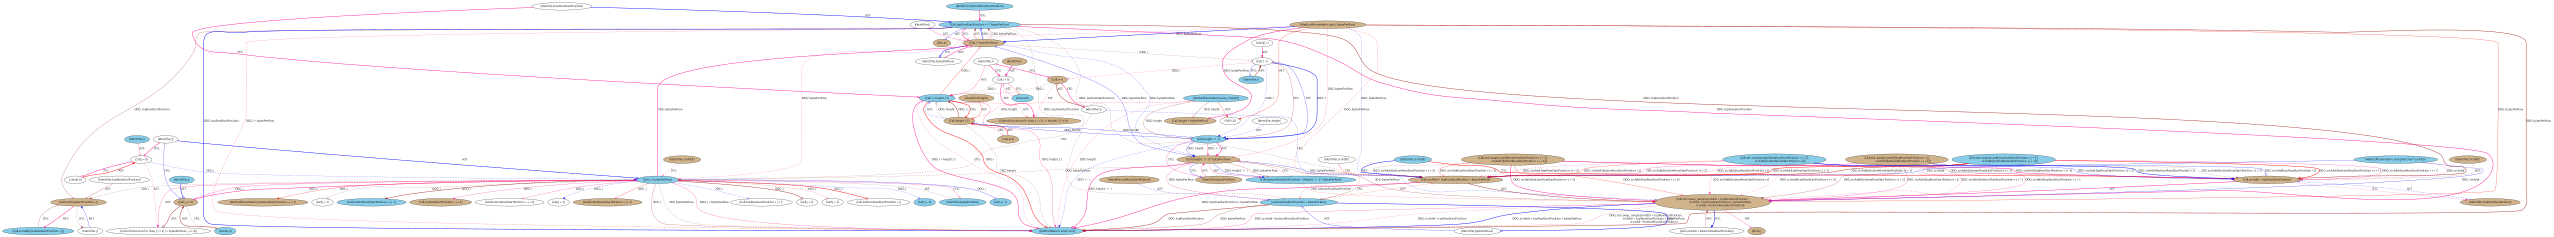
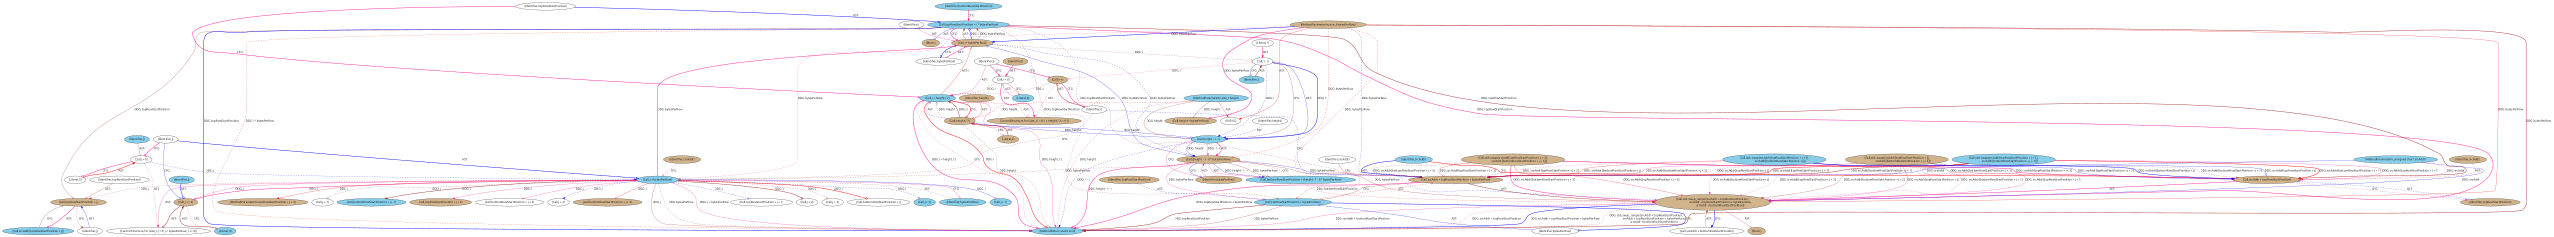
(966, 71) -> (966, 71)
